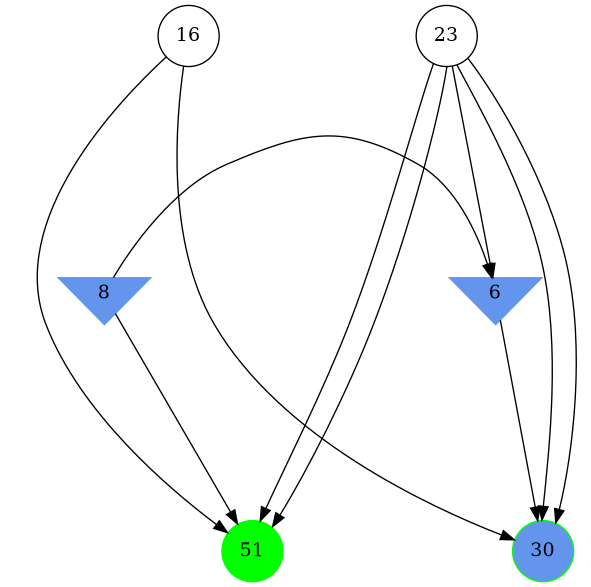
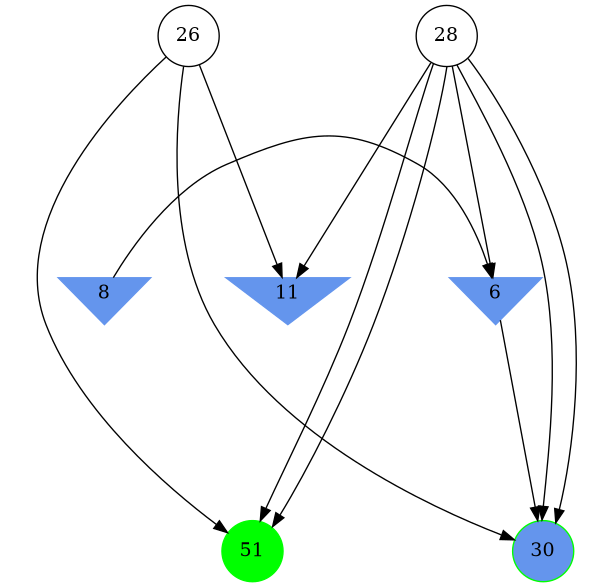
(189, 36) -> (189, 36)
(447, 36) -> (447, 36)
none -> (288, 293)
(173, 413) -> none
